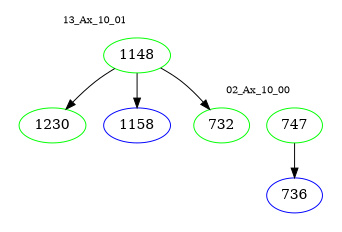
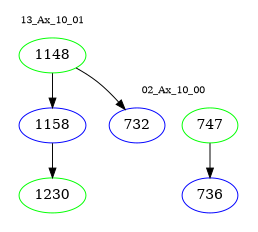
(93, 84) -> (52, 156)
(222, 125) -> (137, 125)
